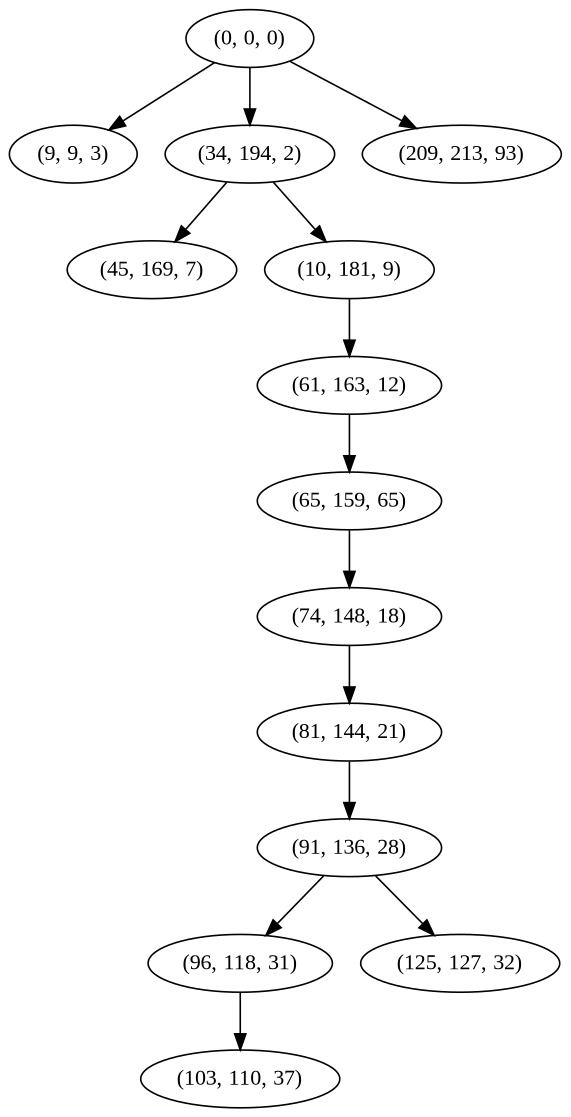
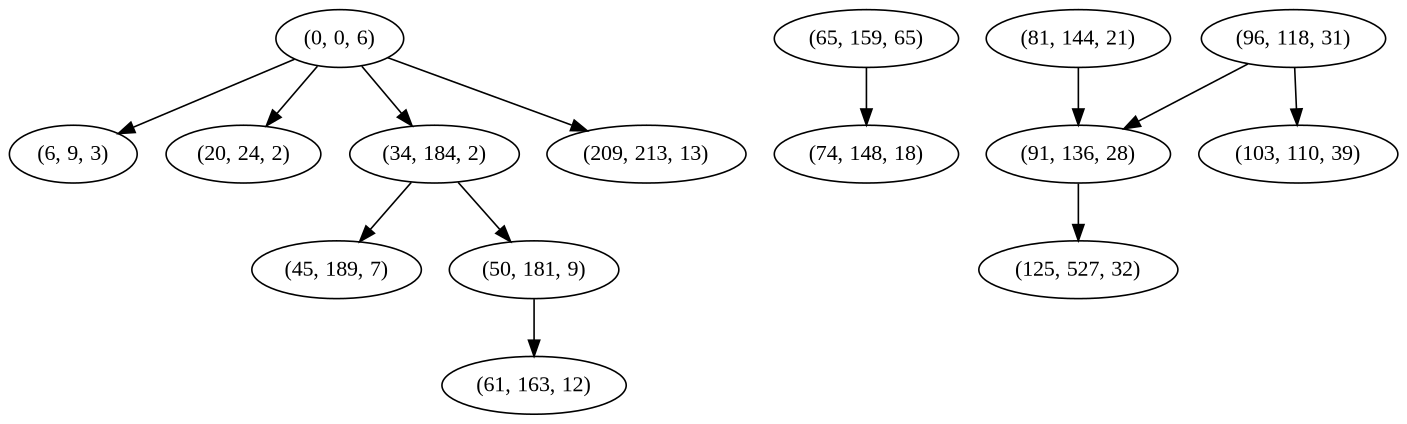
(250, 39) -> (340, 39)
(73, 154) -> (73, 154)
none -> (243, 154)
(250, 154) -> (435, 154)
(462, 154) -> (646, 154)
(152, 270) -> (337, 270)
(349, 270) -> (534, 270)
(349, 435) -> none
(349, 666) -> none
(301, 900) -> (1193, 93)
(460, 963) -> (1078, 270)
(240, 1079) -> (1298, 154)
